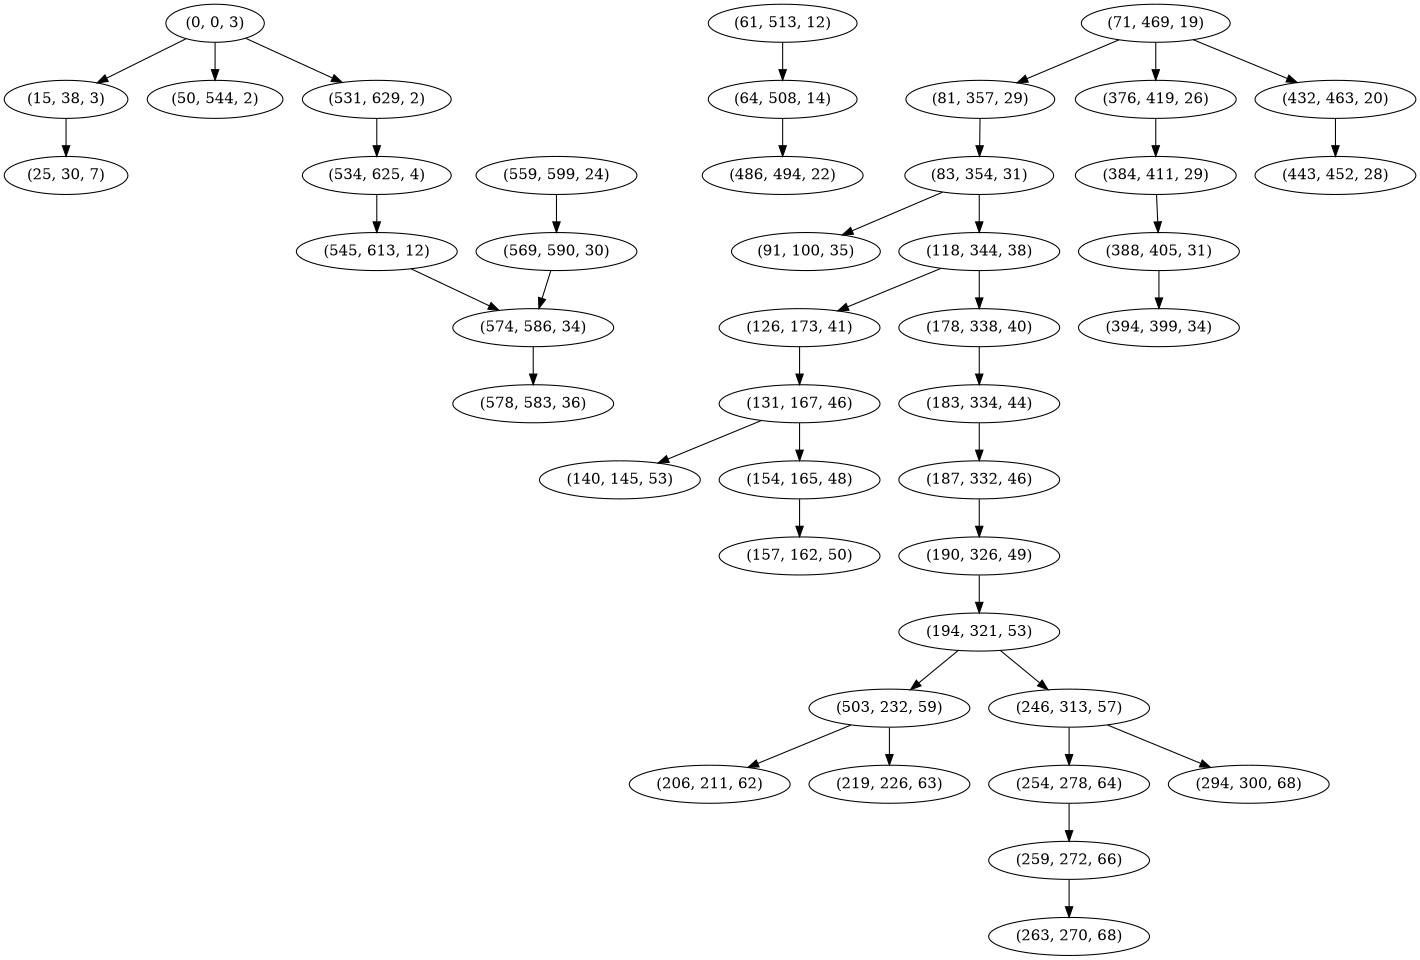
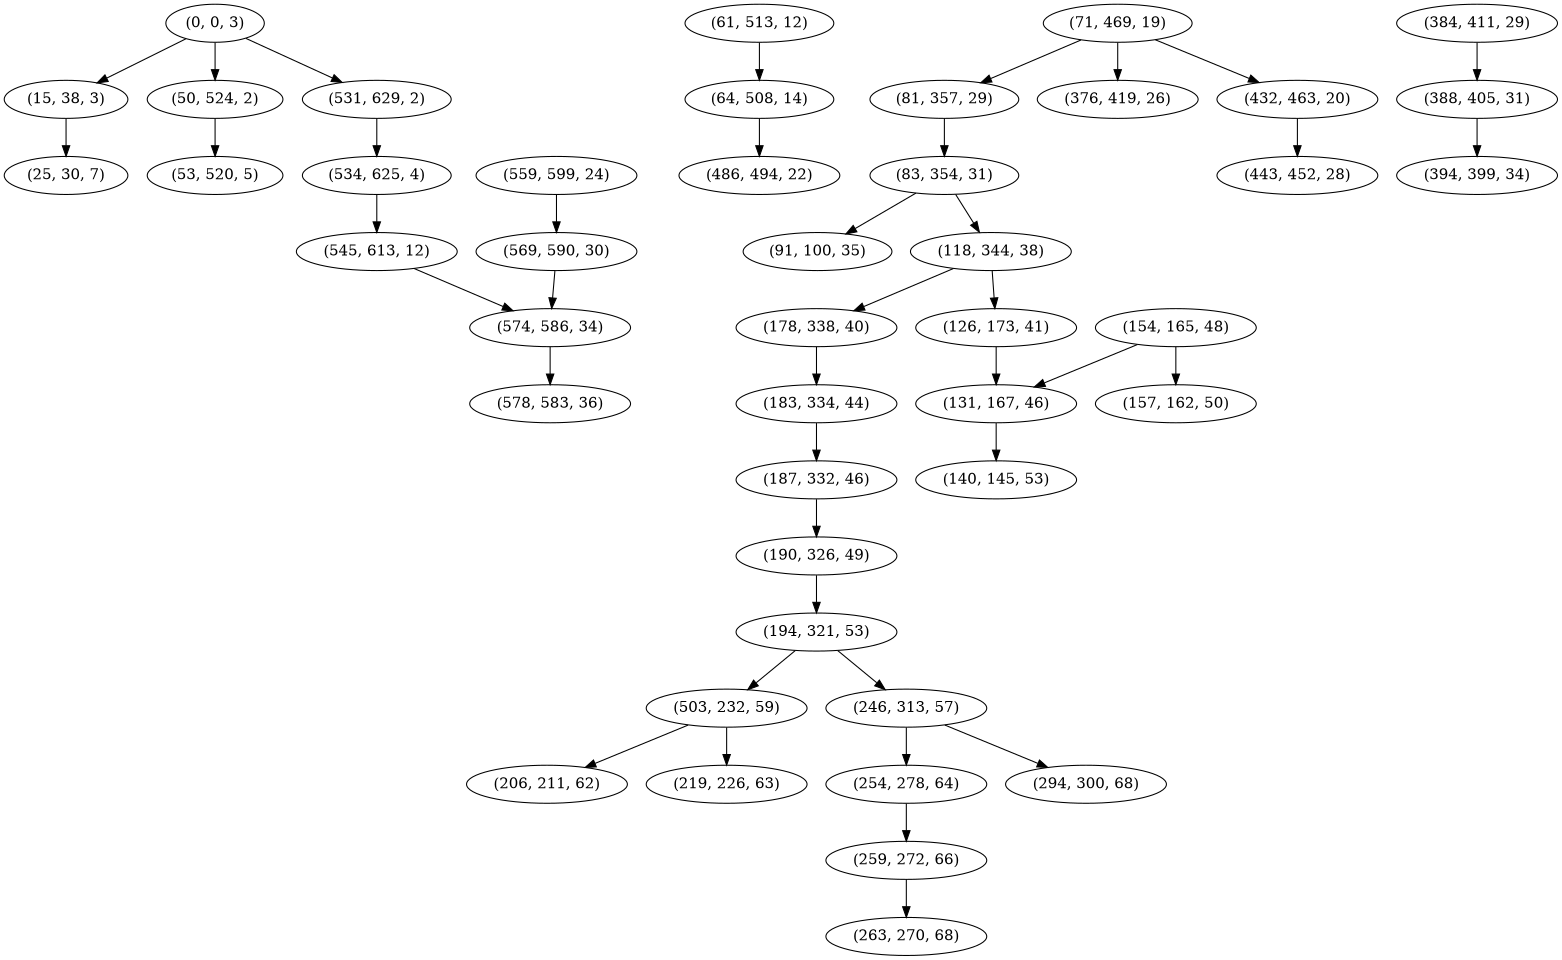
(215, 99) -> (215, 99)
(1156, 132) -> none
none -> (215, 175)
(800, 437) -> (1091, 364)
